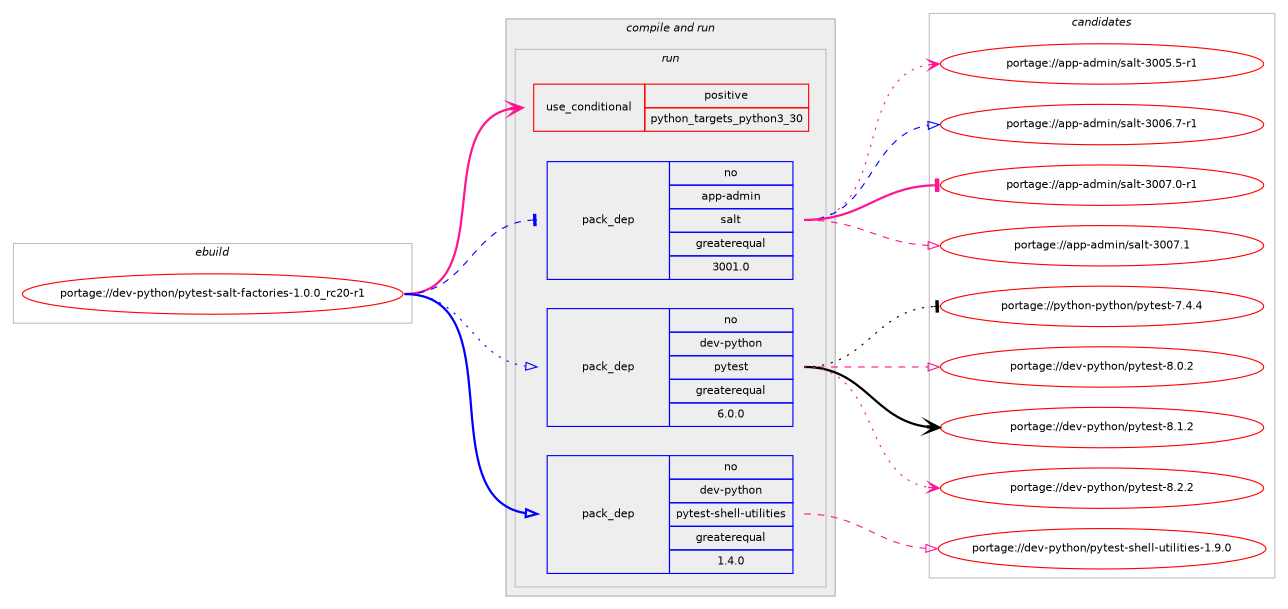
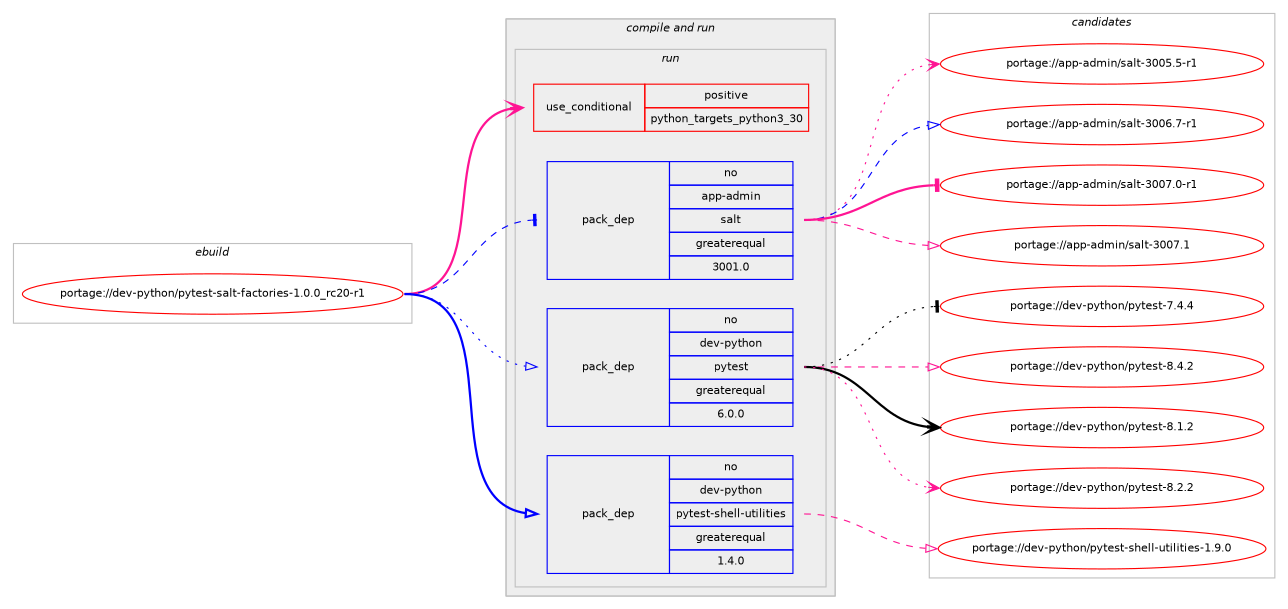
(1102, 306) -> (1102, 306)
(1102, 367) -> (1102, 367)
